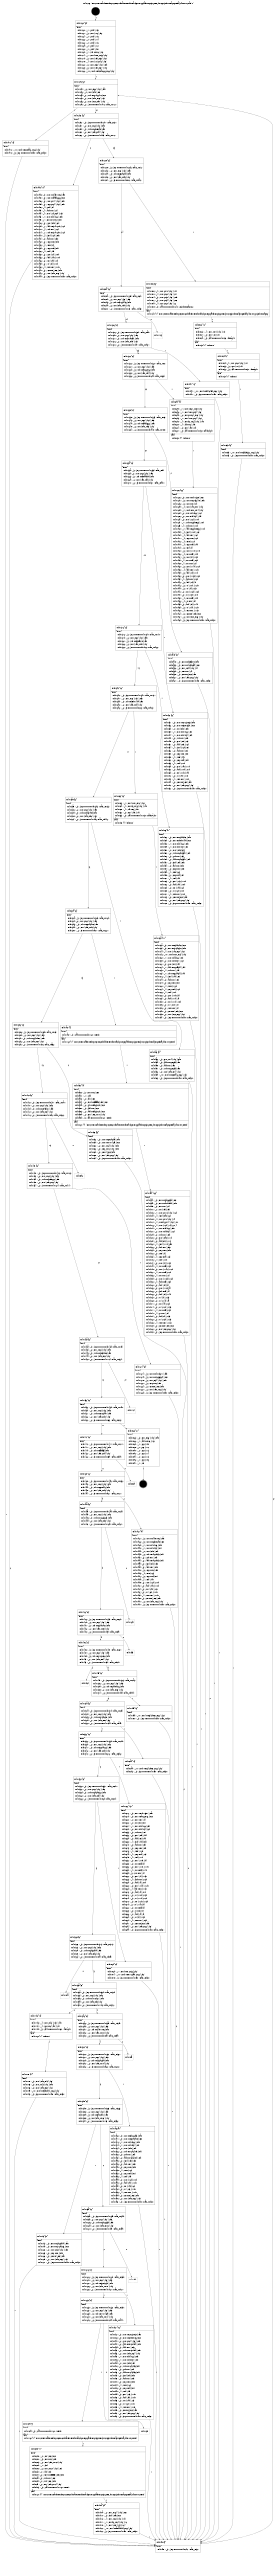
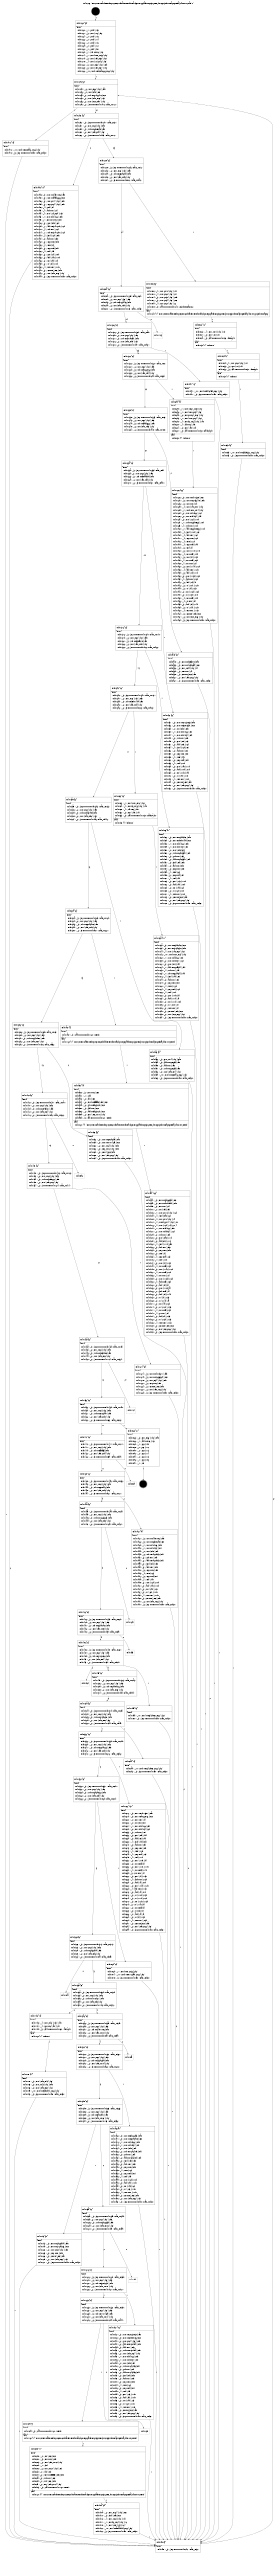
(134, 1701) -> (143, 1679)
